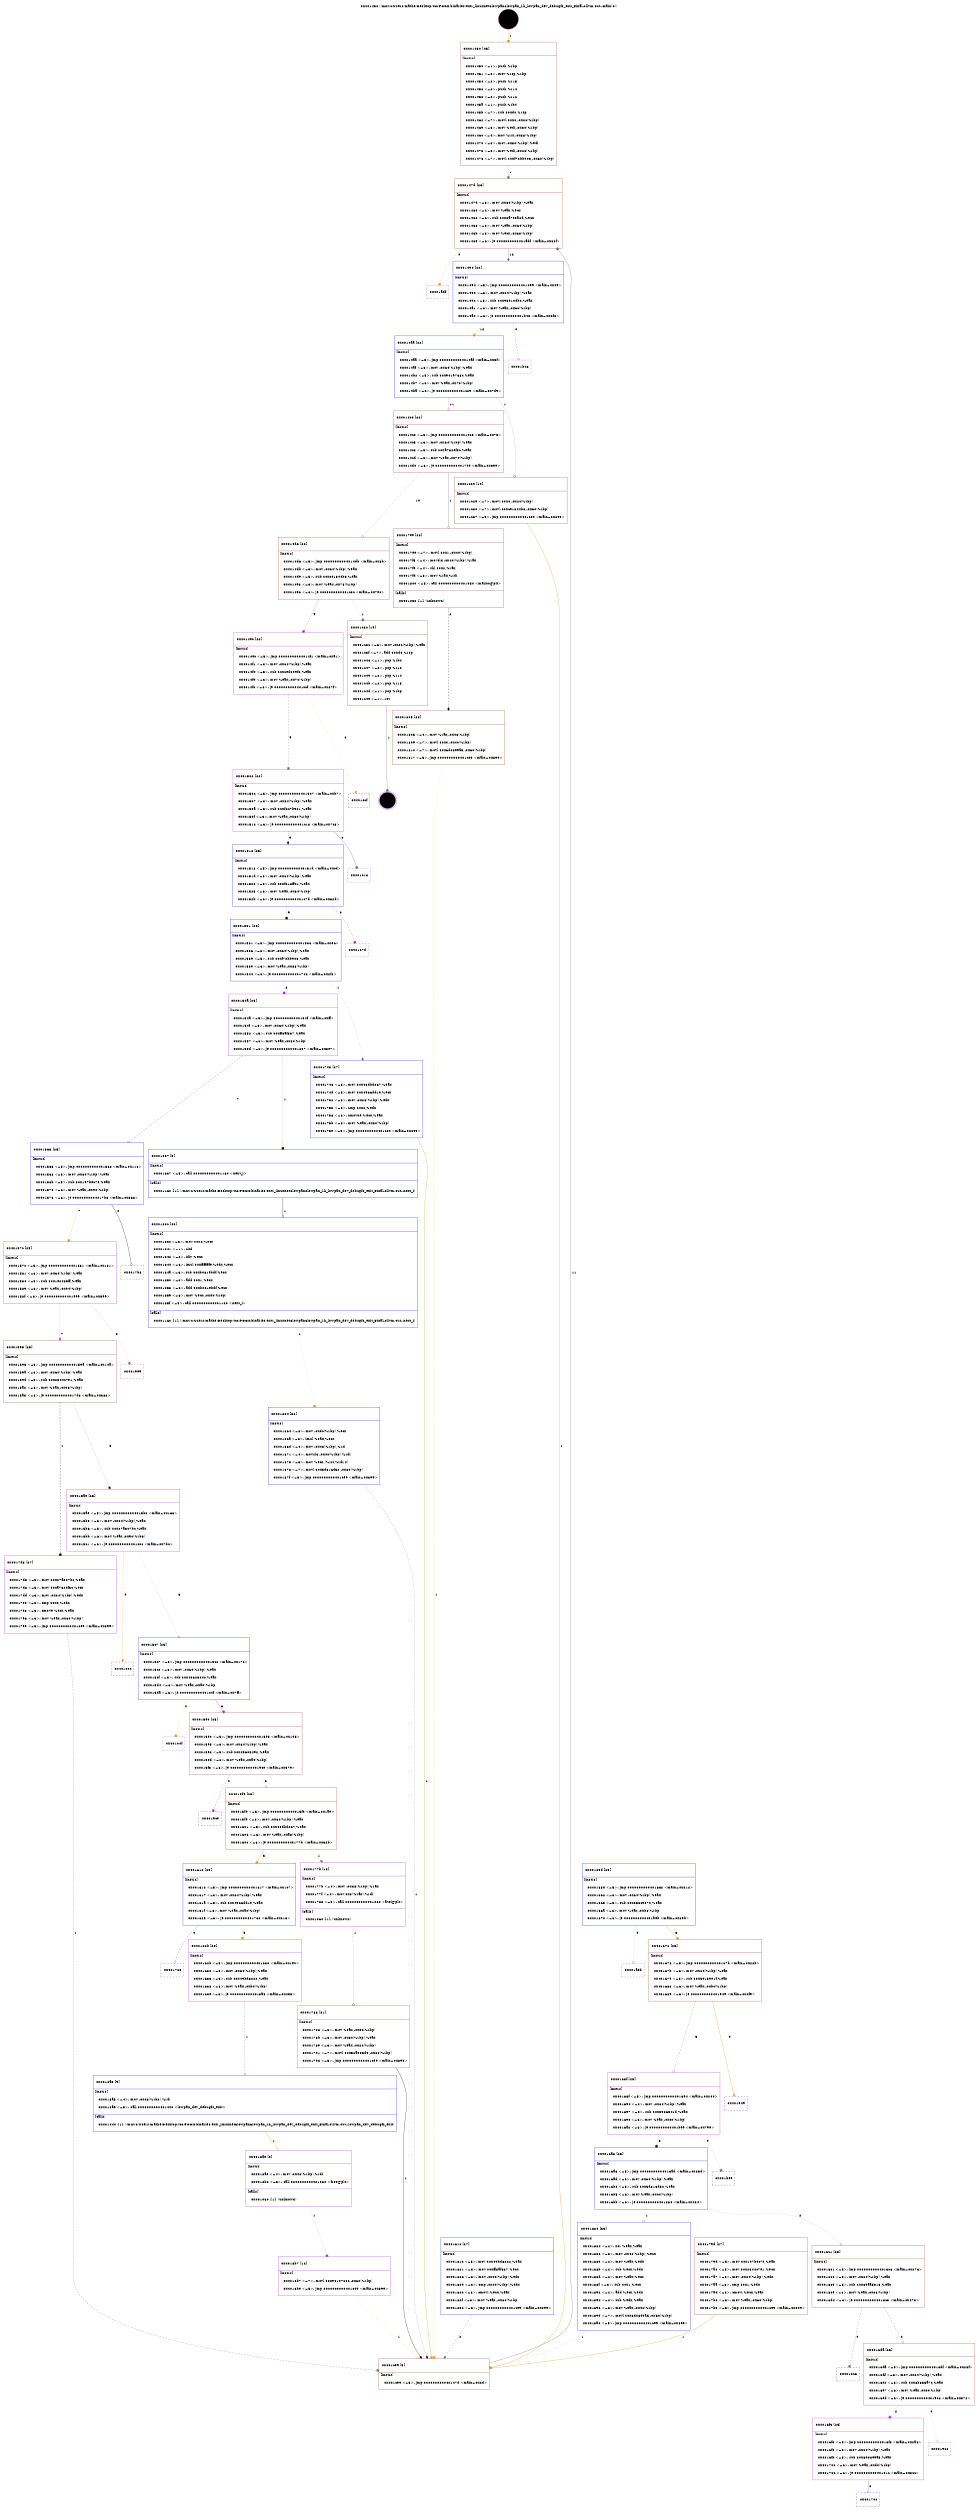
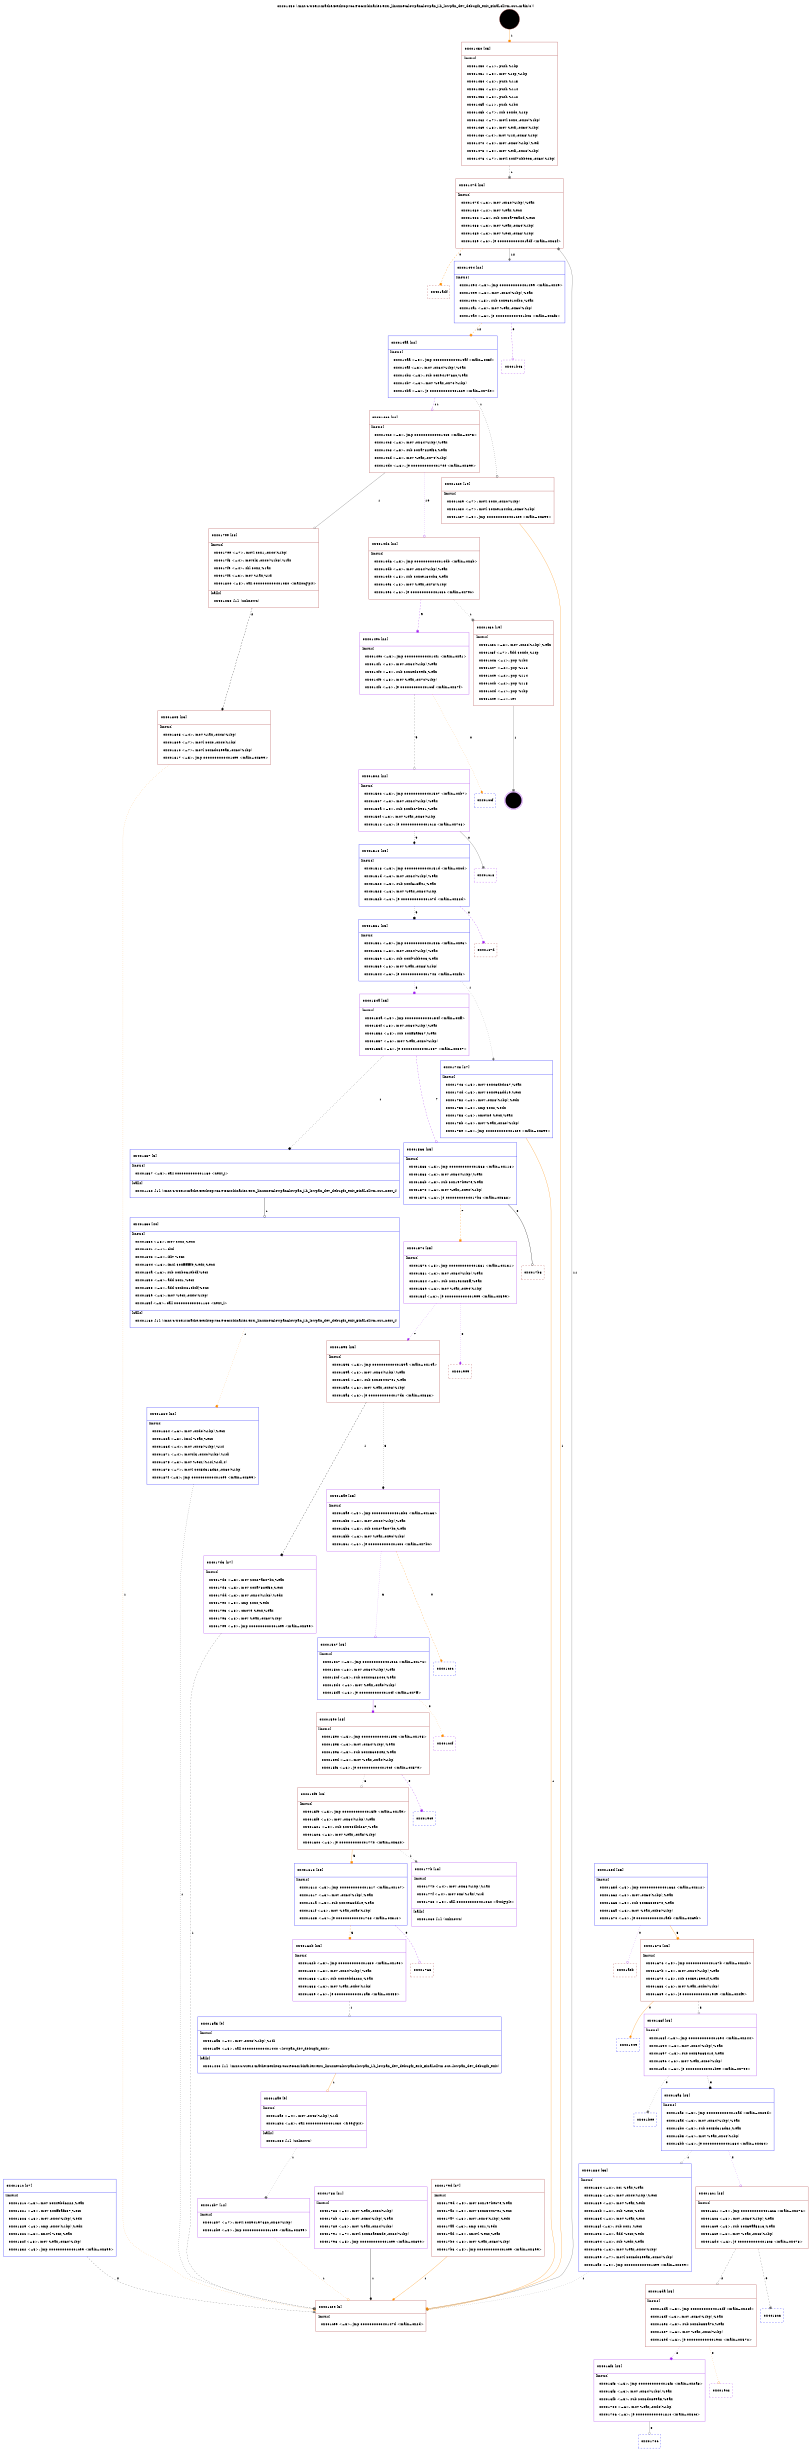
(288, 731) -> (414, 731)
(353, 1965) -> none
